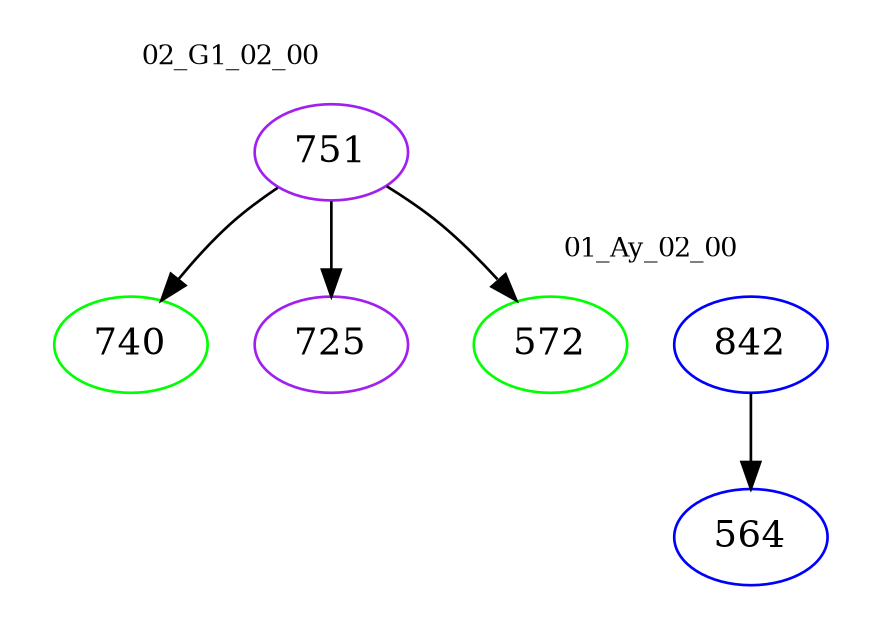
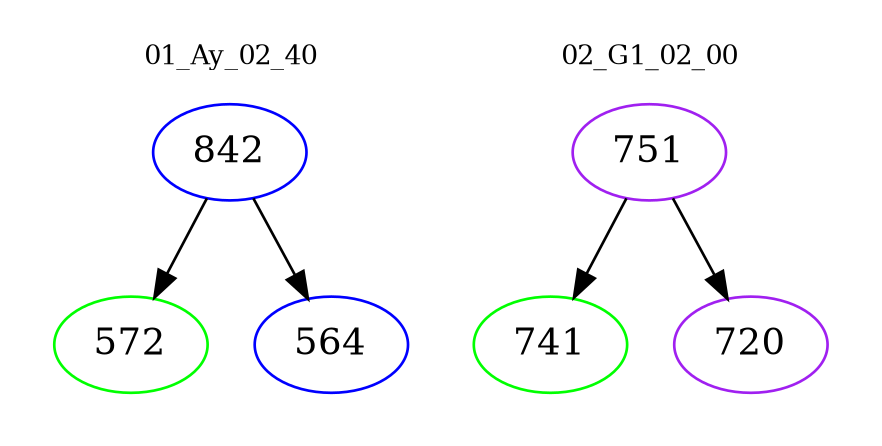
(651, 250) -> (231, 57)
(470, 251) -> (187, 236)
(131, 345) -> (550, 345)
(331, 345) -> (751, 345)
